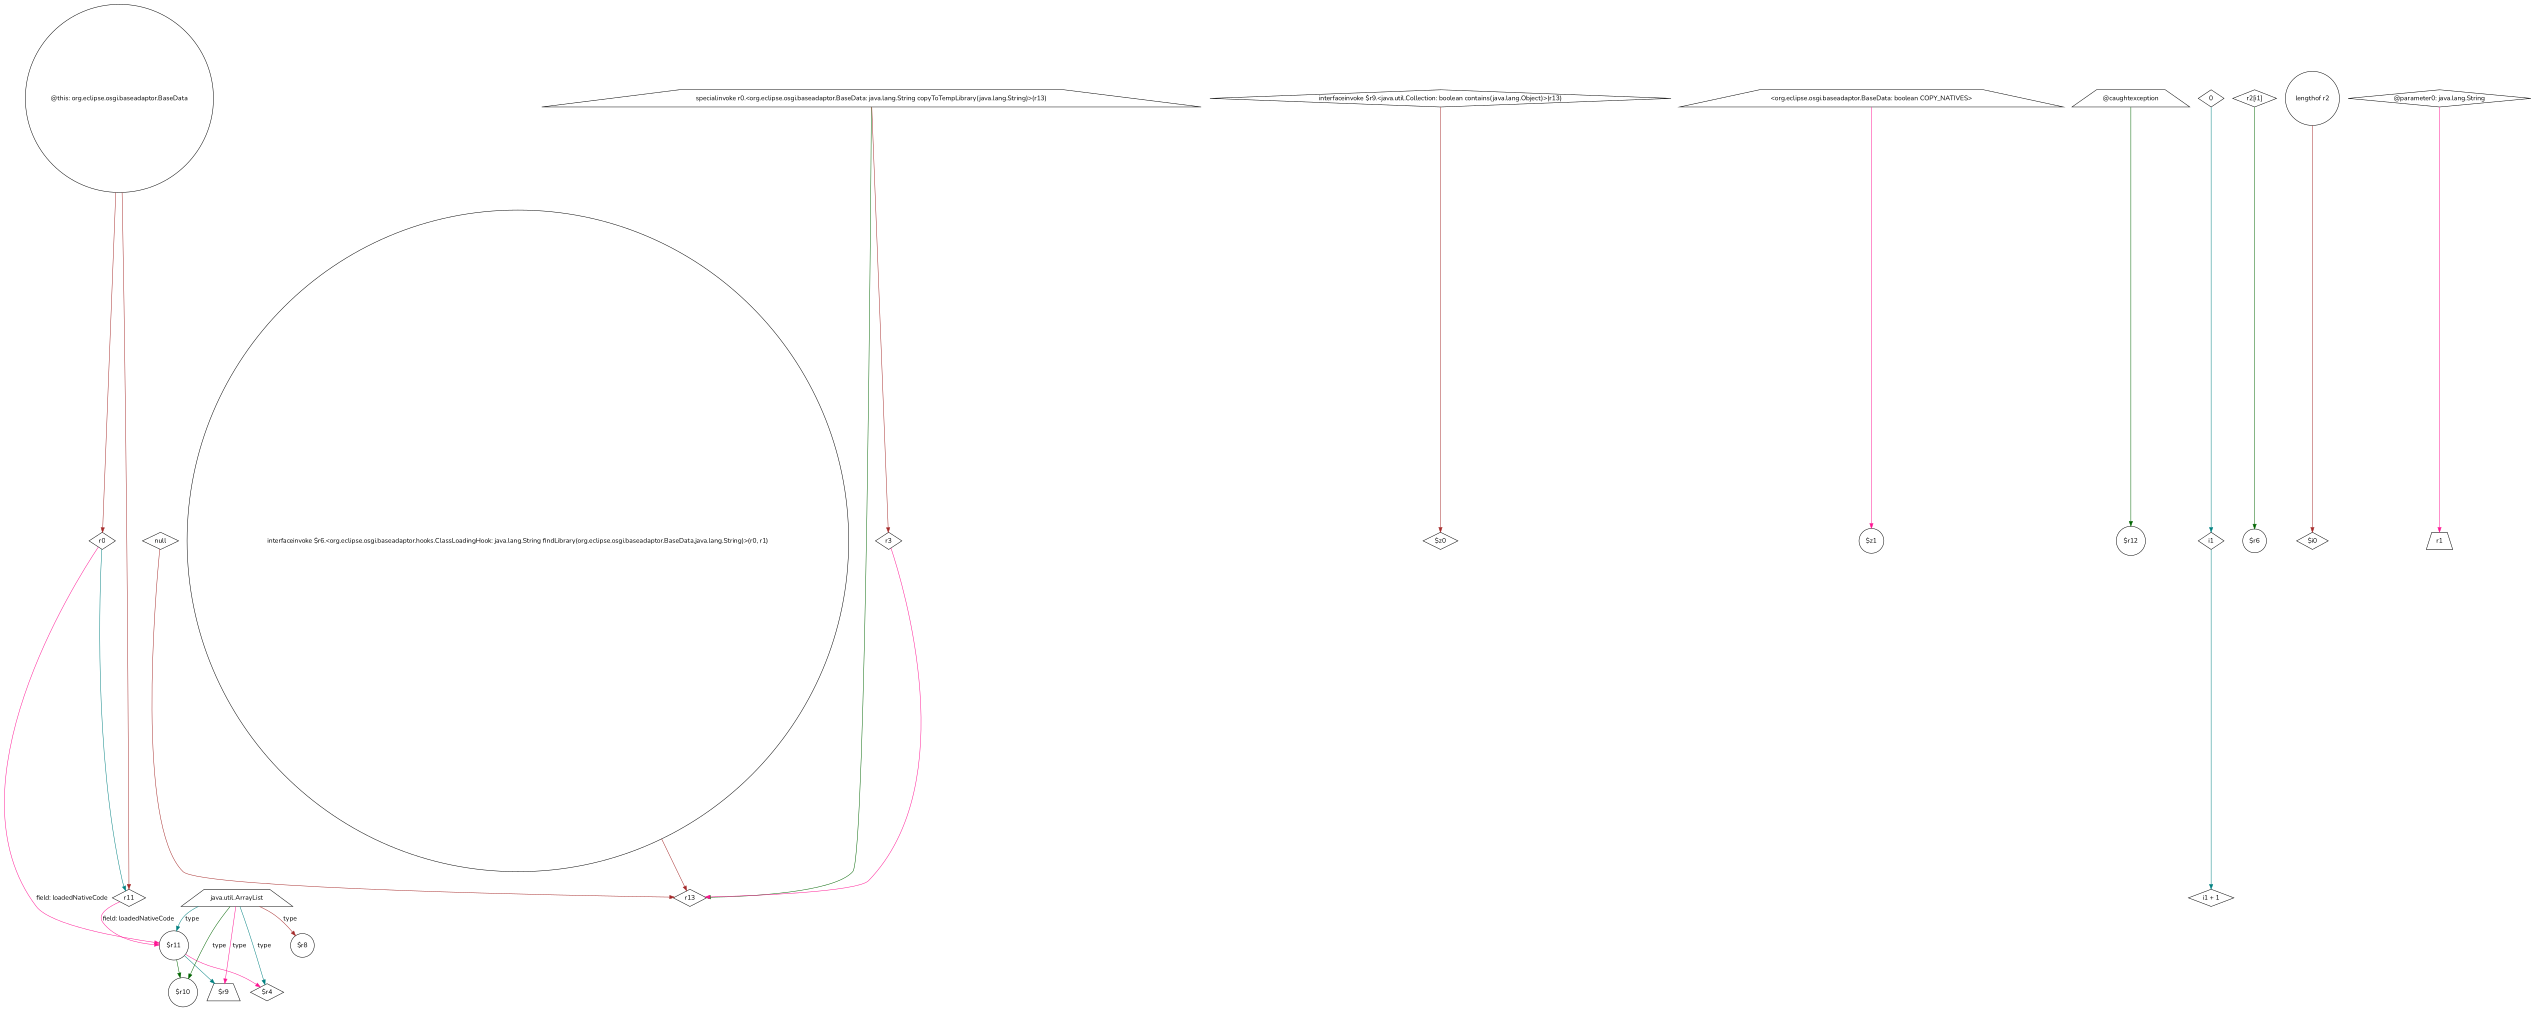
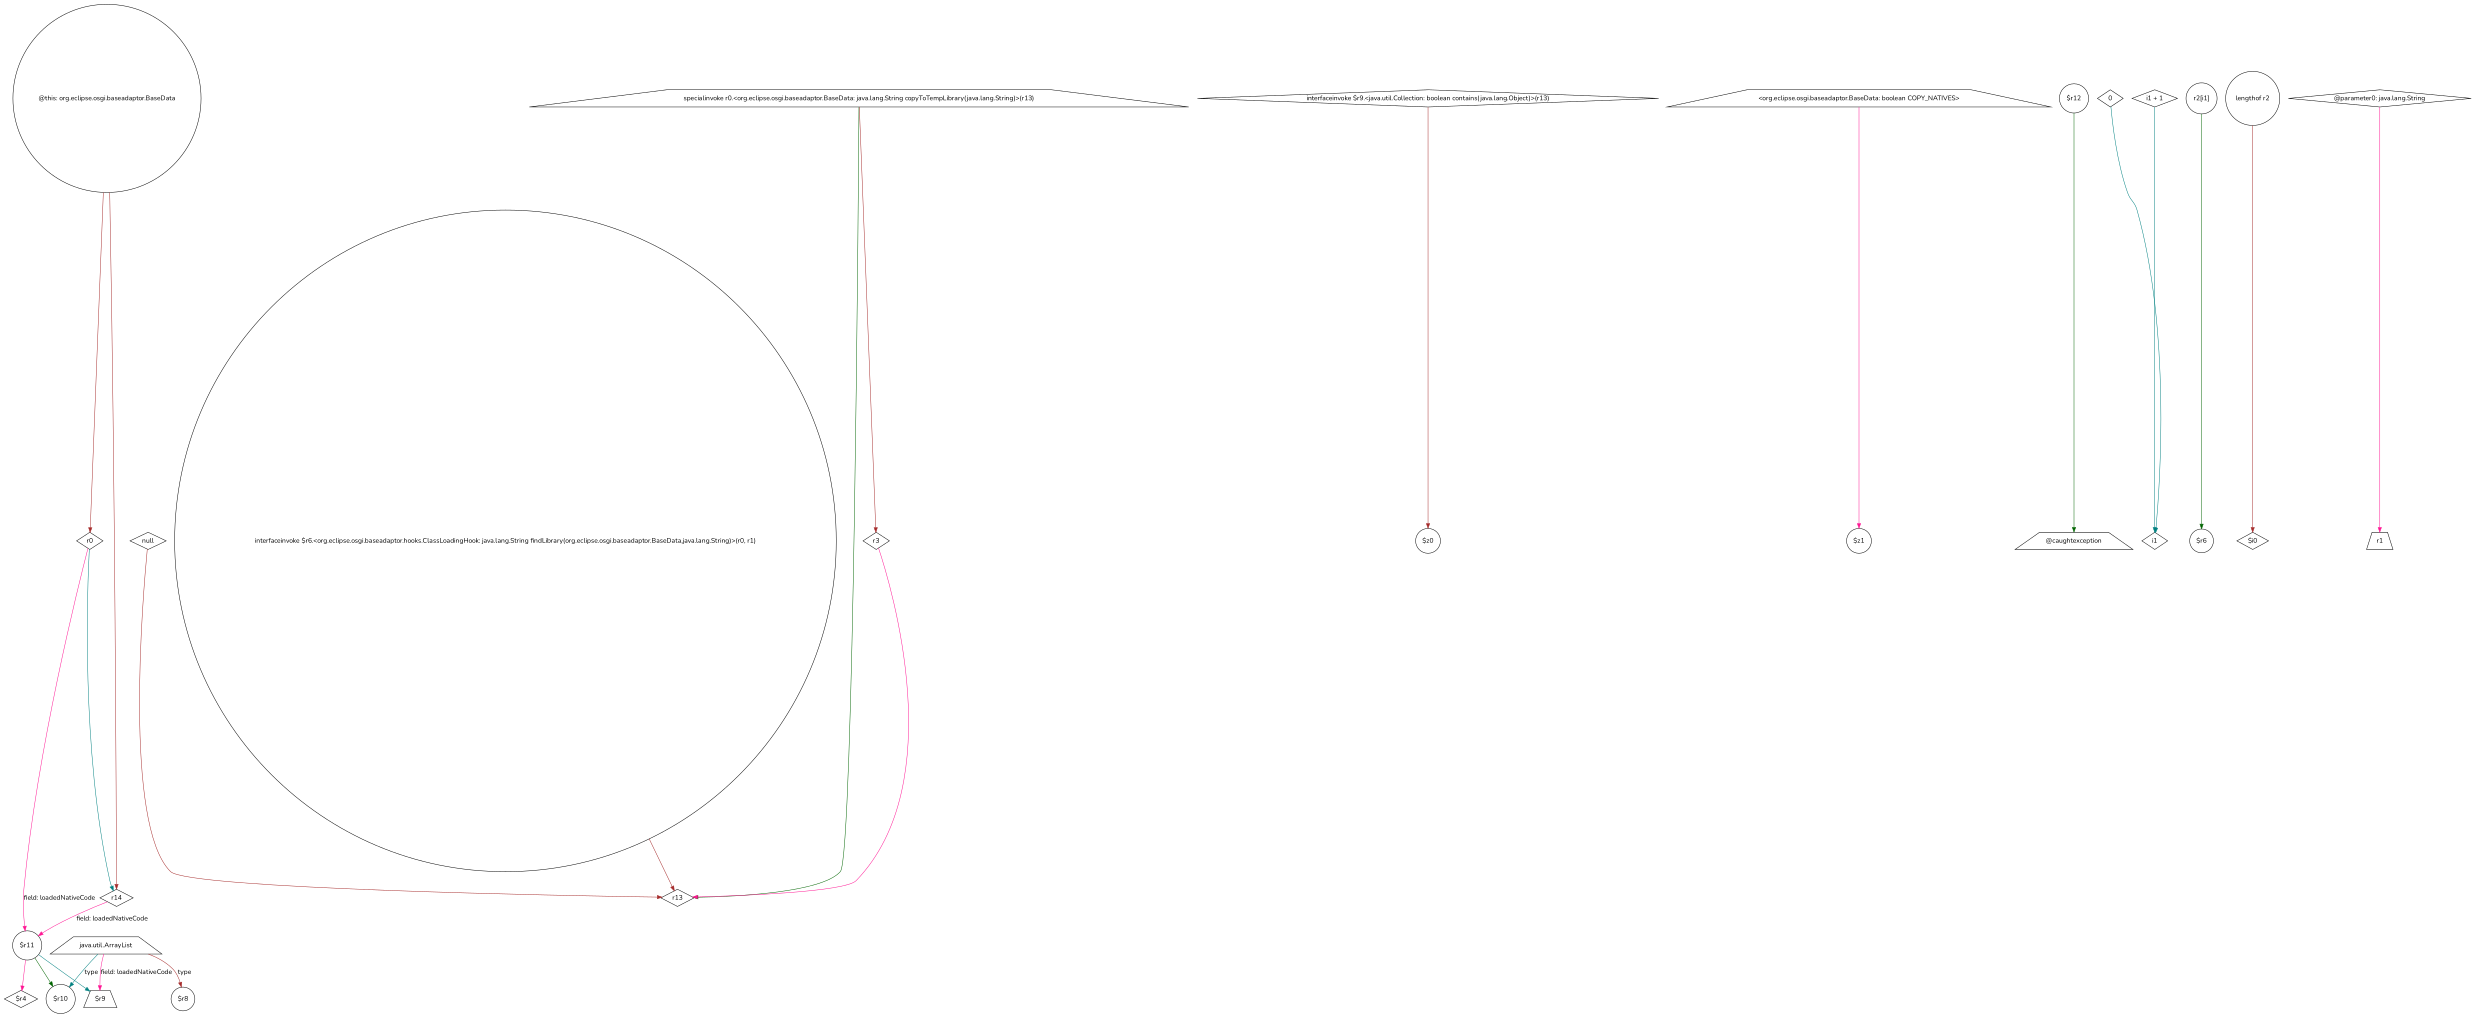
(2255, 98) -> (2202, 98)
(2131, 314) -> (2074, 320)
(1440, 541) -> (1428, 541)
(2211, 717) -> (2155, 338)
(129, 898) -> (117, 898)
(186, 914) -> none
(208, 939) -> (85, 968)
(252, 943) -> none
(240, 945) -> (137, 972)
